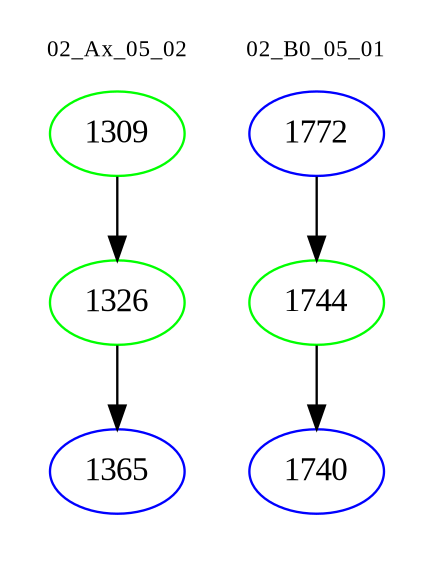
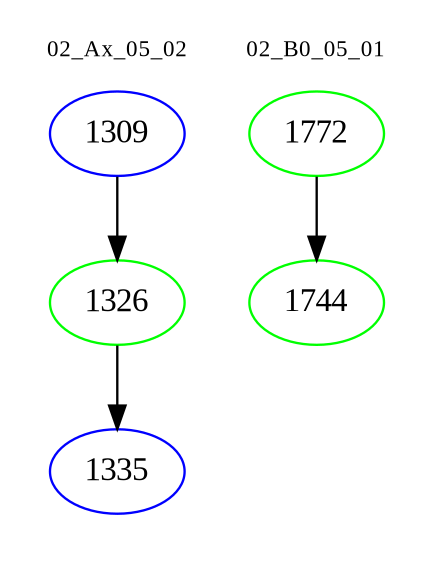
(117, 134) -> (117, 134)
(317, 134) -> (317, 134)
(117, 472) -> (117, 472)
(317, 472) -> none
